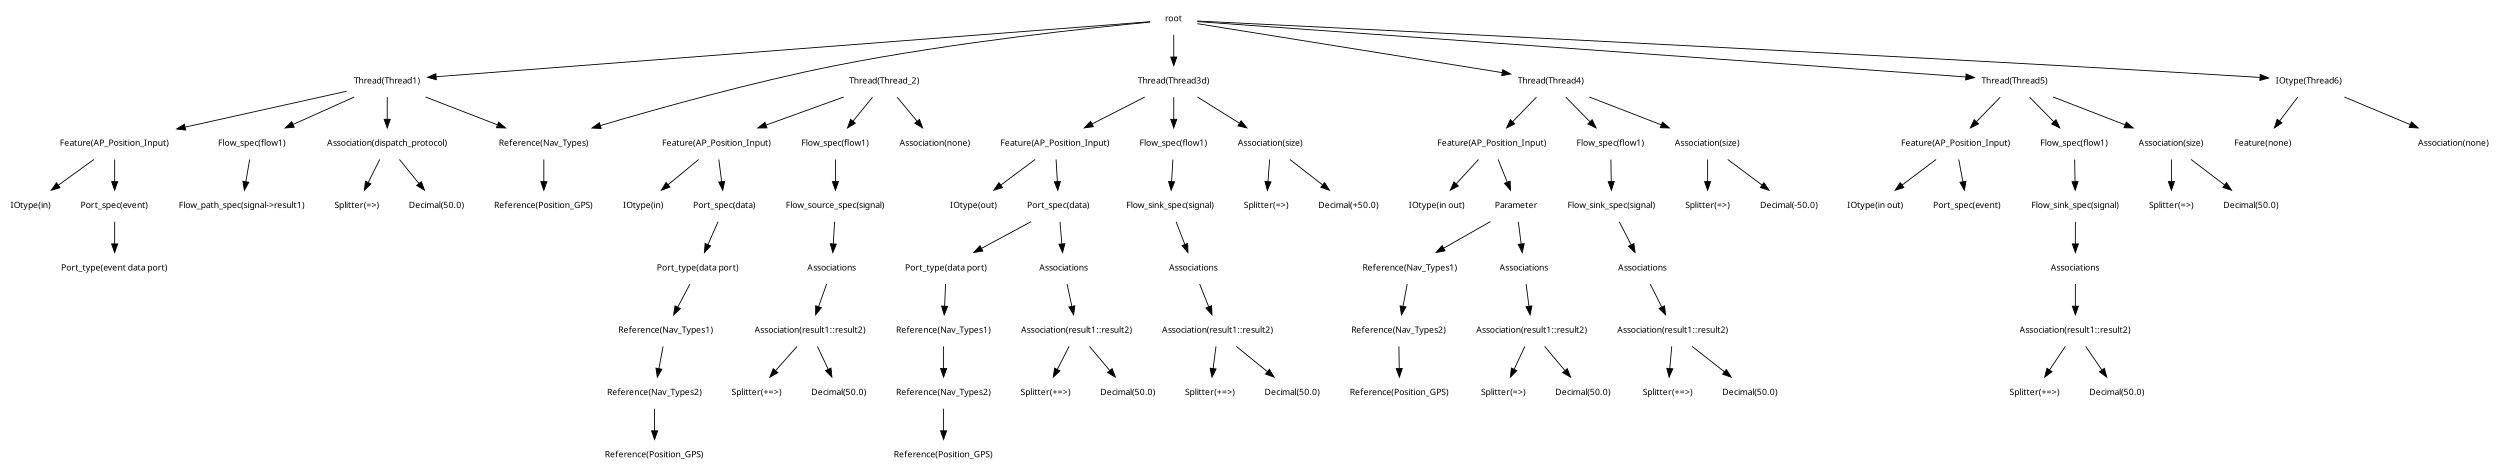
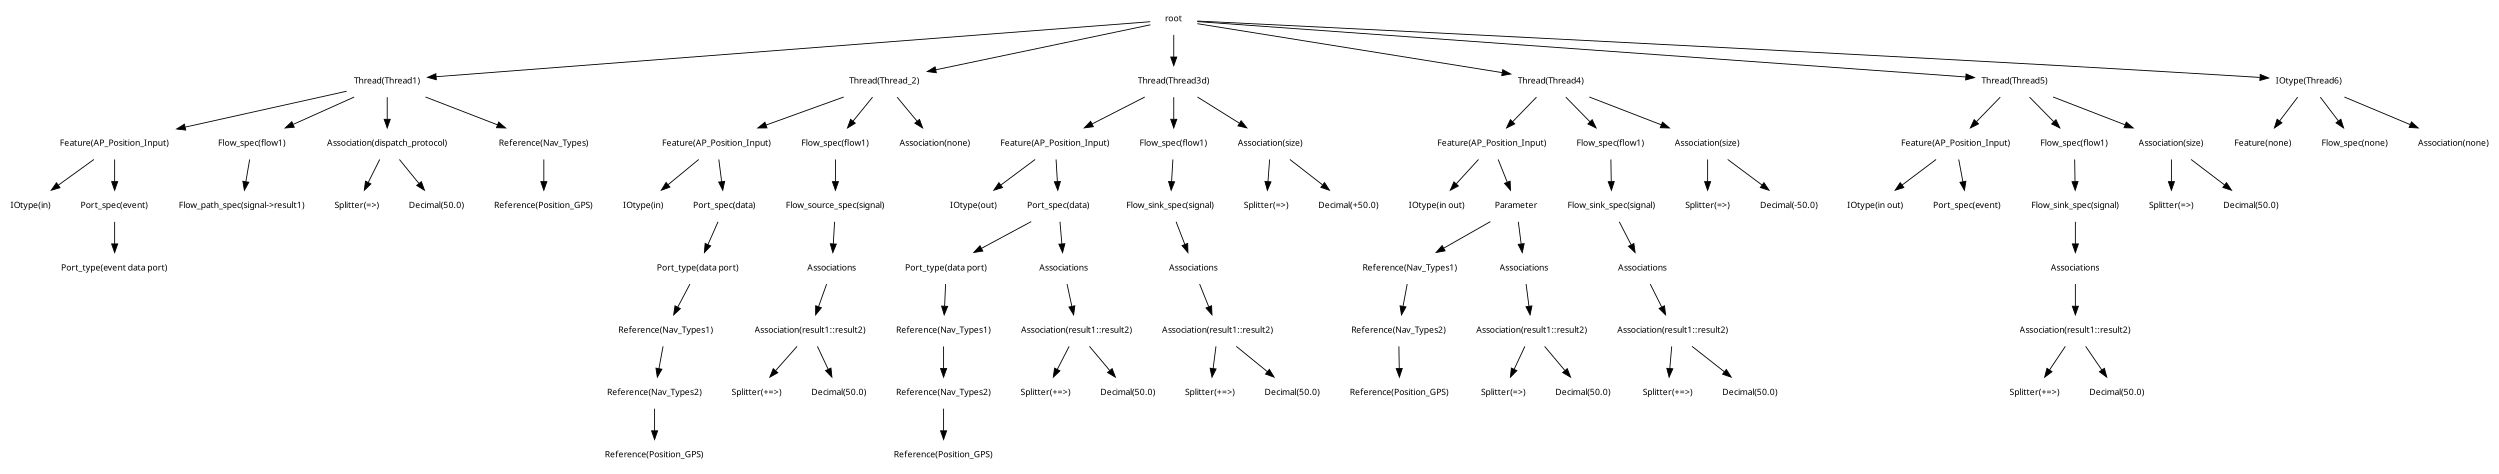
(872, 59) -> (1043, 47)
none -> (2355, 144)
